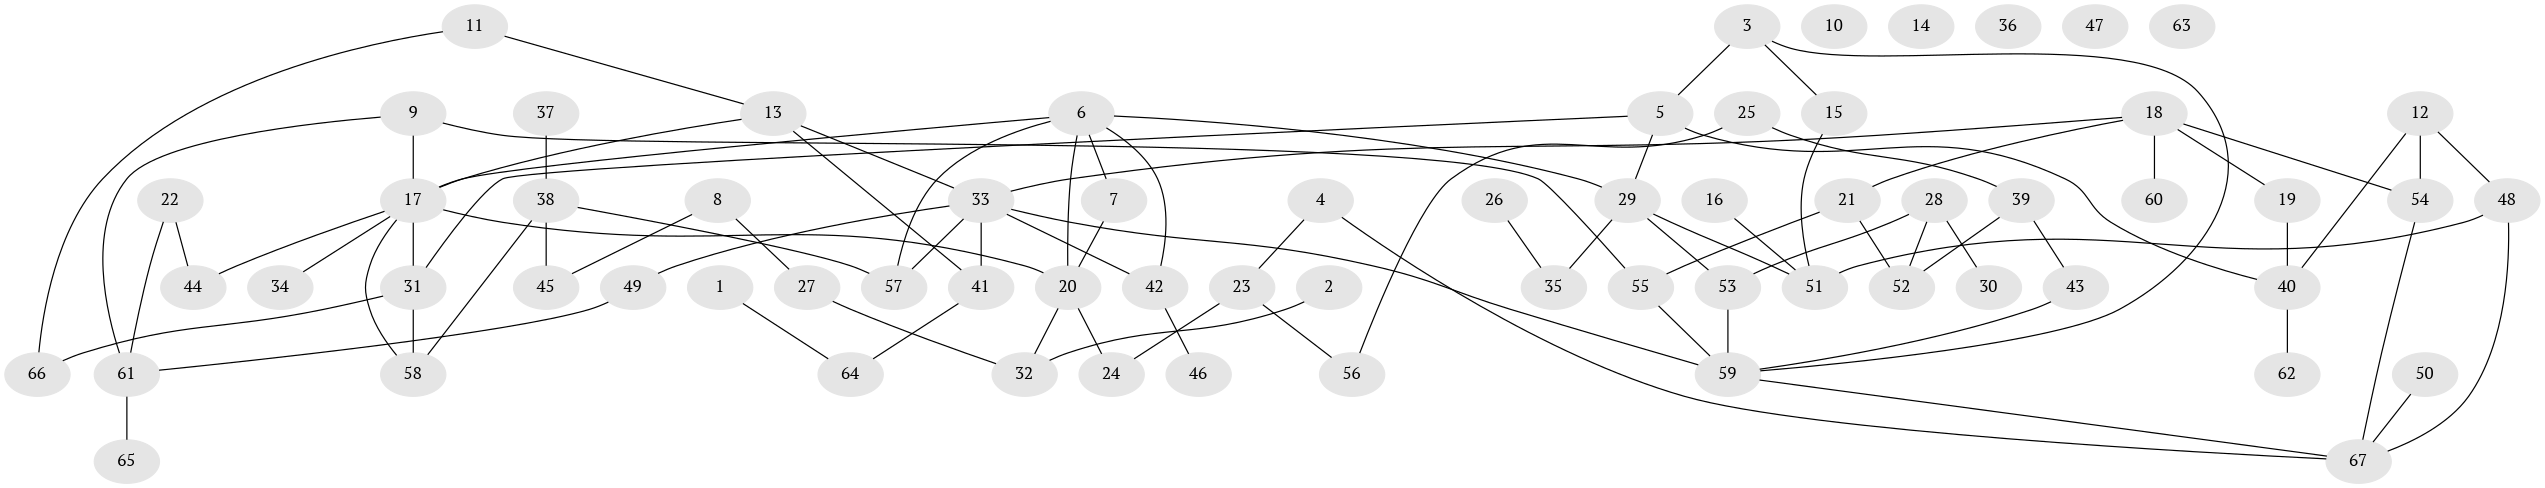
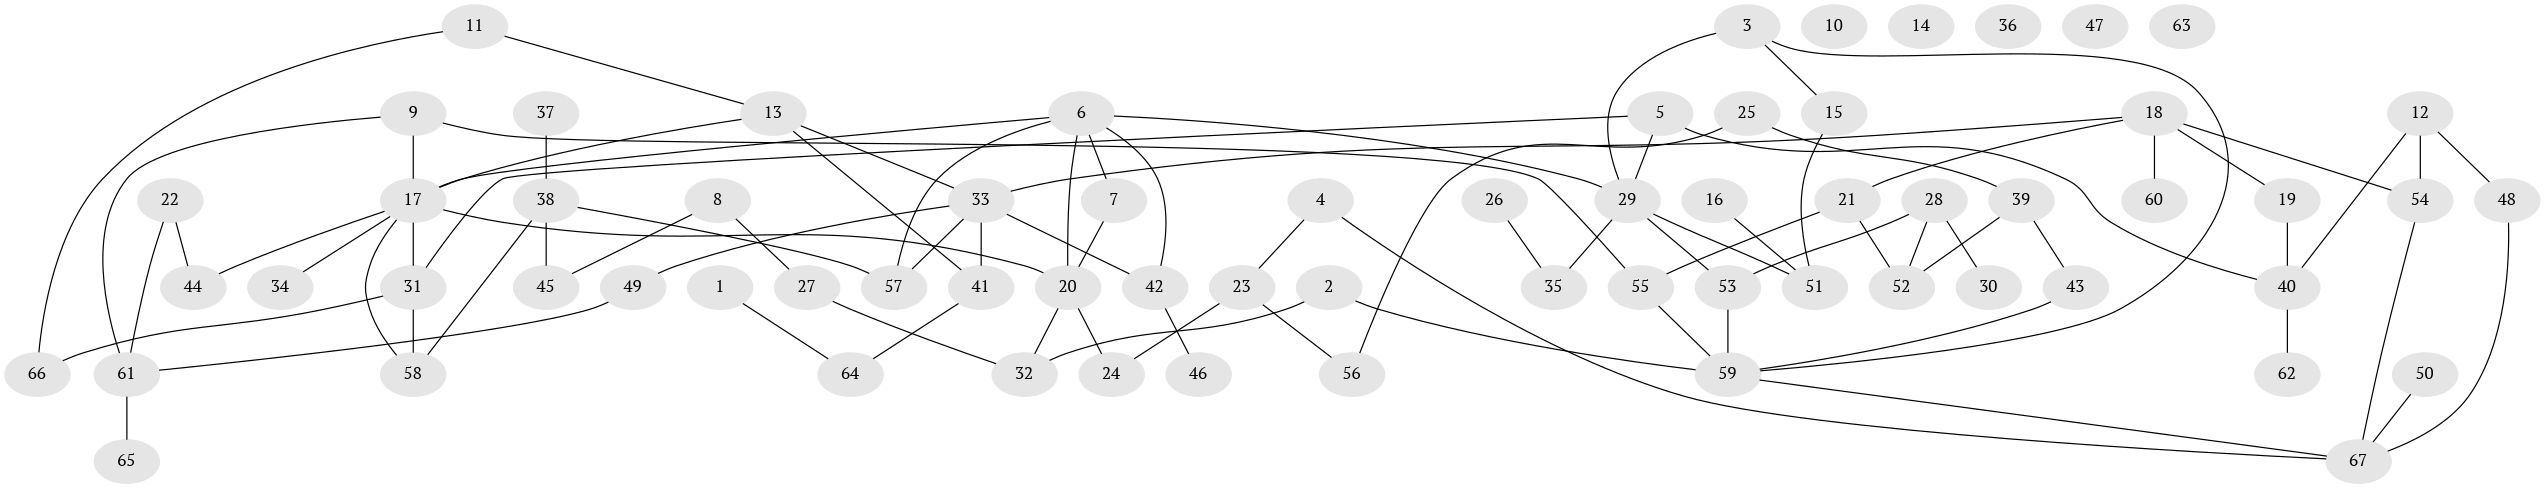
(1704, 70) -> (1625, 81)
(2177, 245) -> none
(1360, 263) -> (1524, 343)
